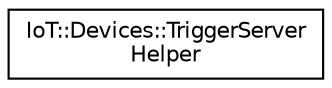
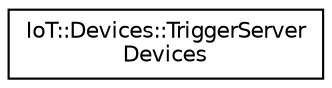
(166, 44) -> (166, 44)
